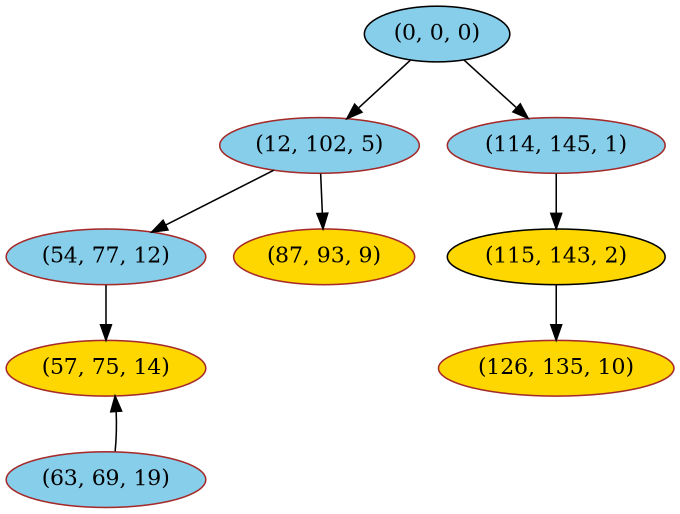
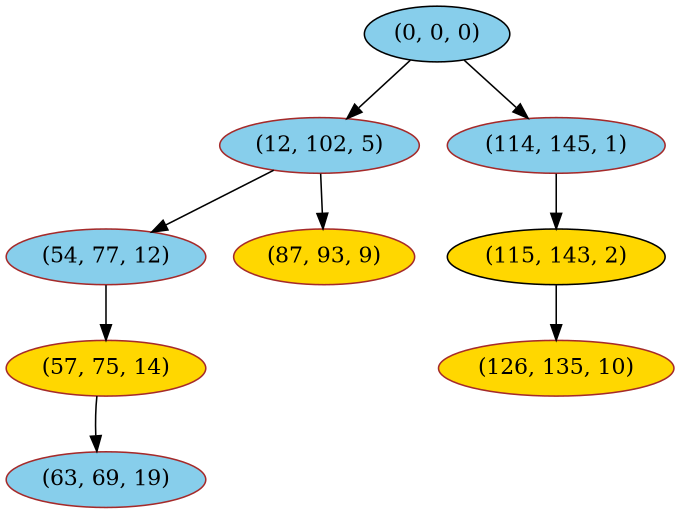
(116, 431) -> (96, 416)
